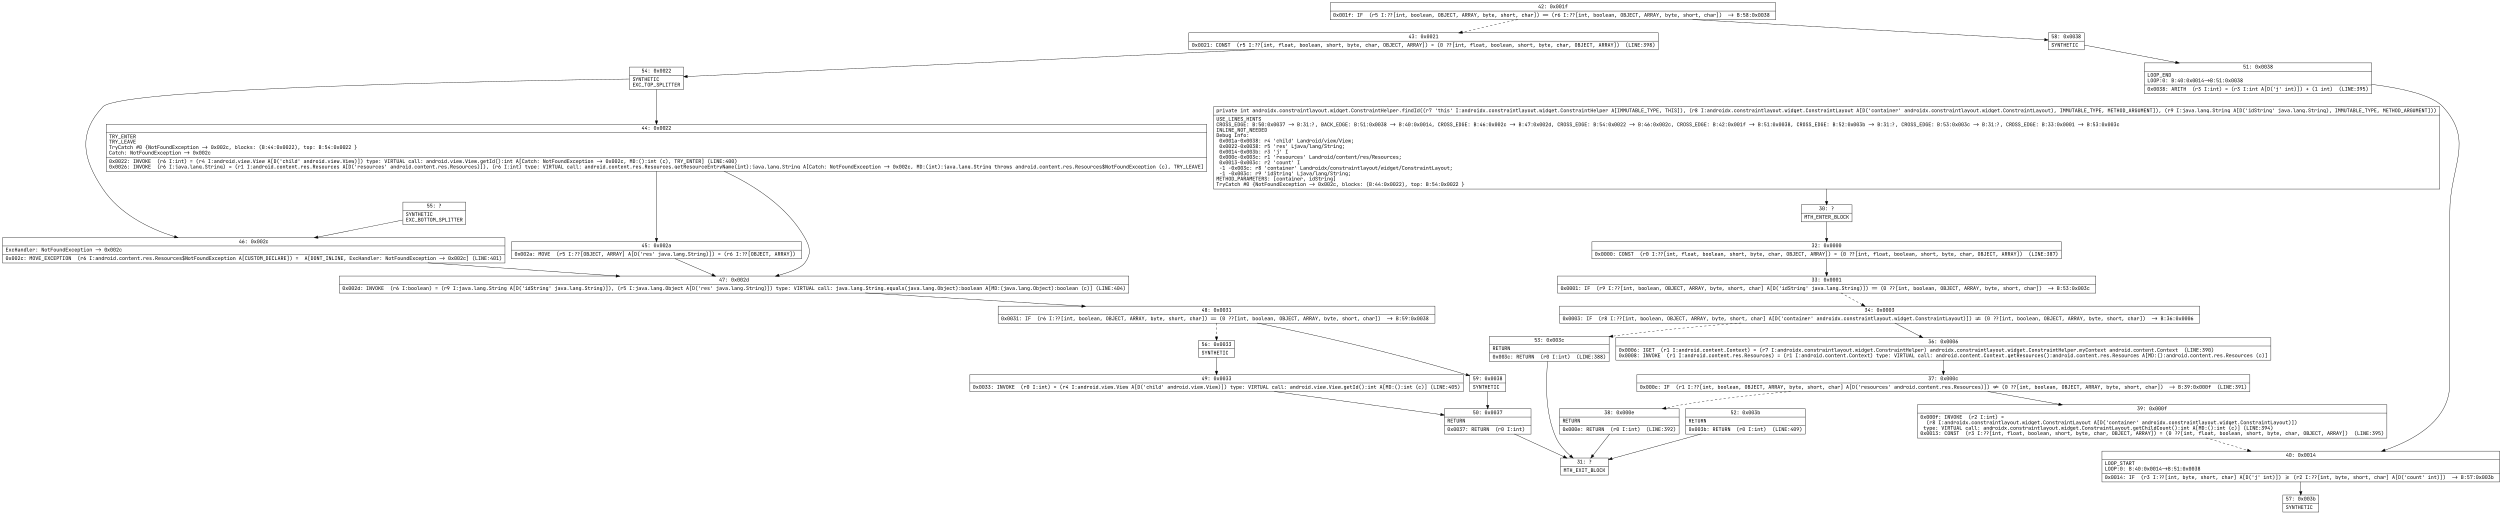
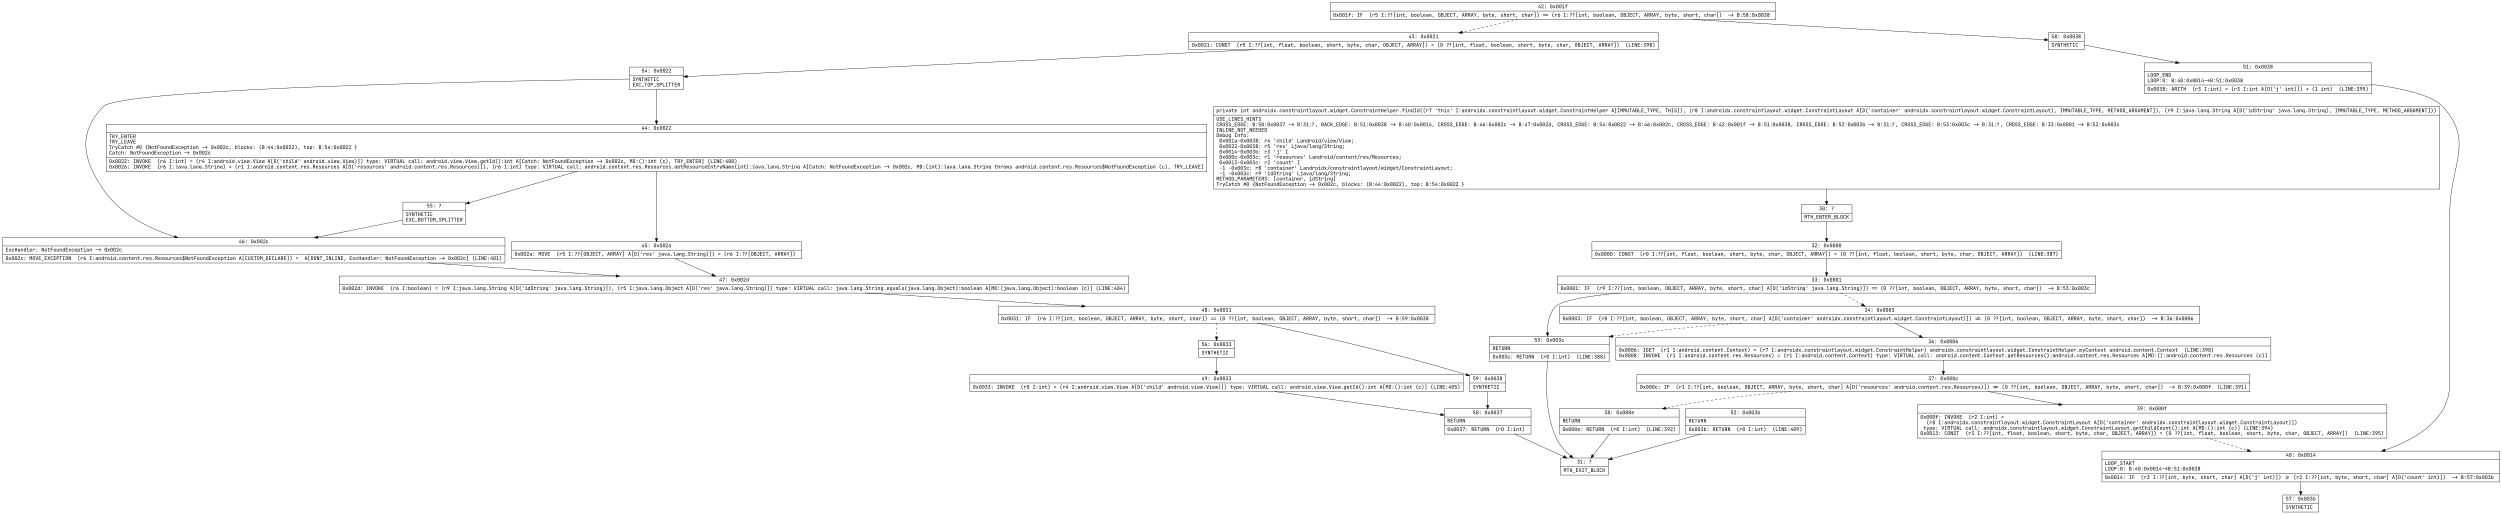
(790, 218) -> (523, 187)
none -> (1574, 300)
